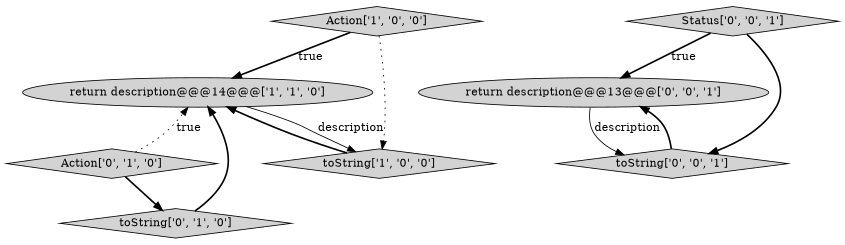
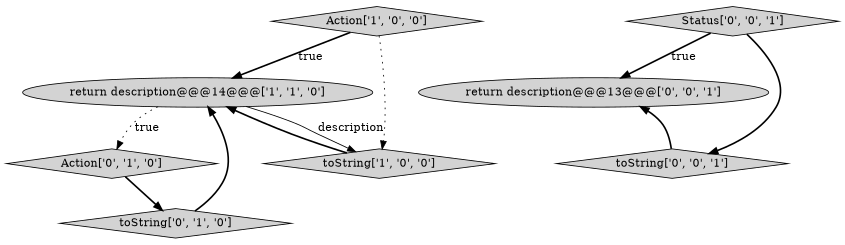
(595, 134) -> none
(161, 136) -> (136, 121)
